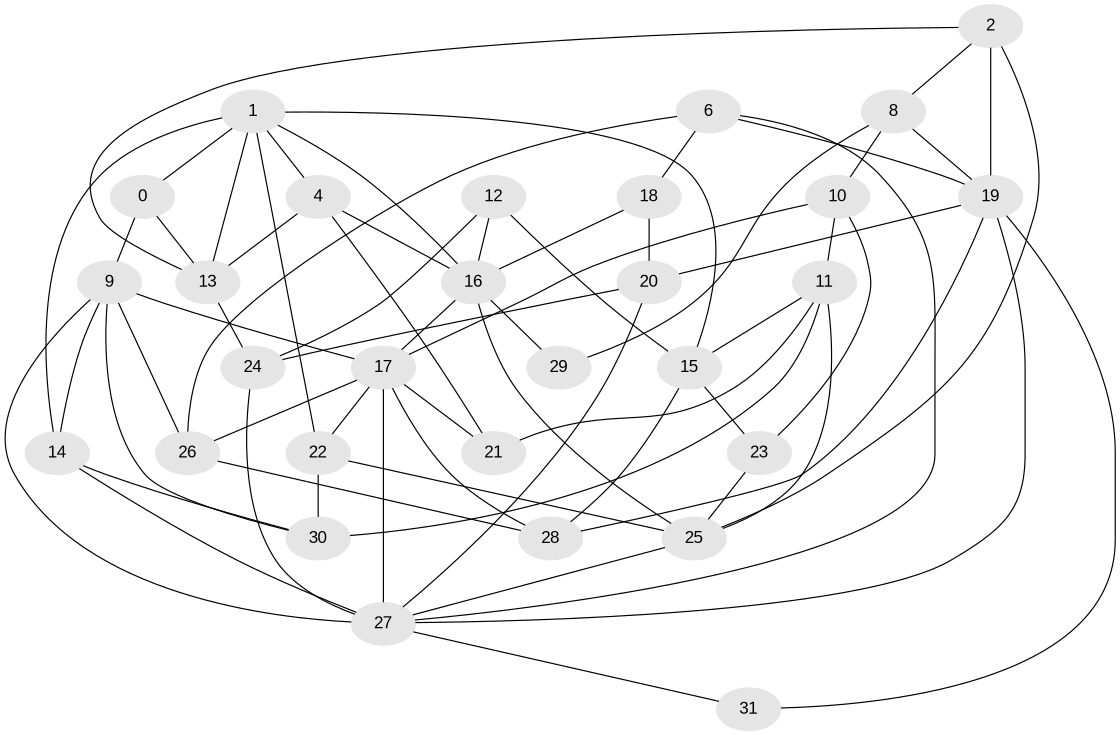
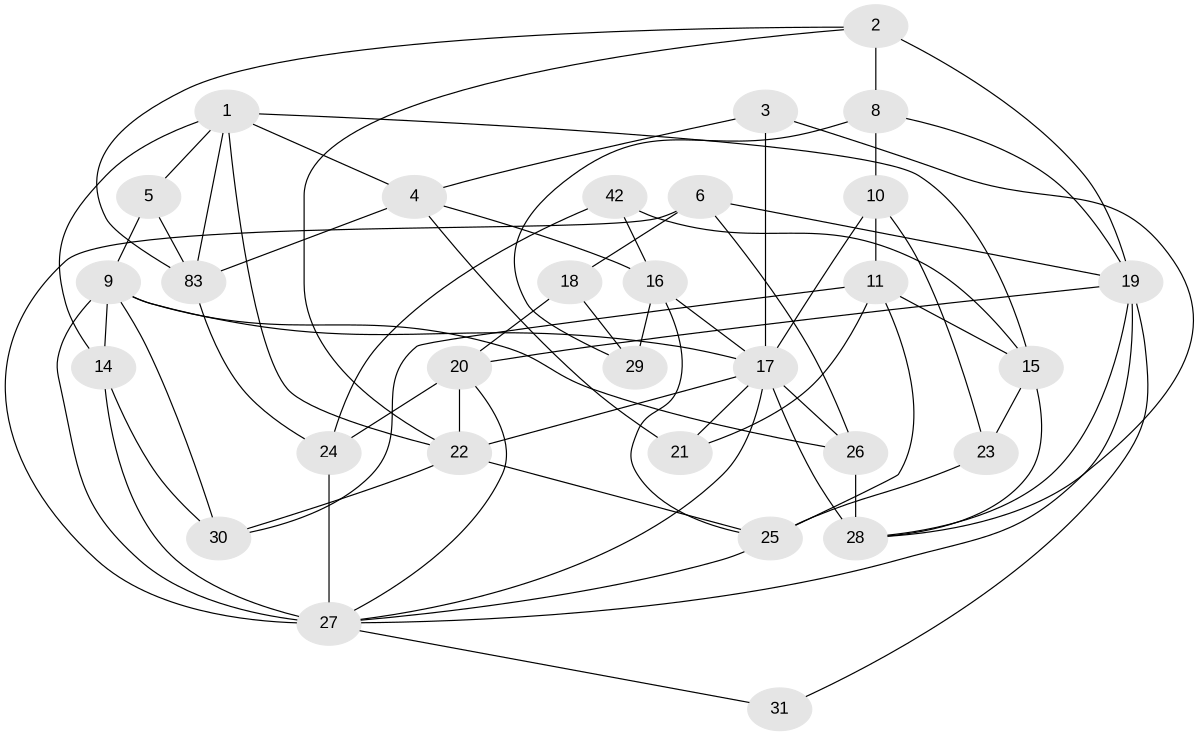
none -> (766, 111)
(374, 186) -> none
(143, 197) -> (149, 197)
(494, 197) -> (615, 197)
(561, 240) -> (603, 326)
(208, 282) -> (194, 282)
(977, 345) -> (409, 109)
none -> (459, 411)
